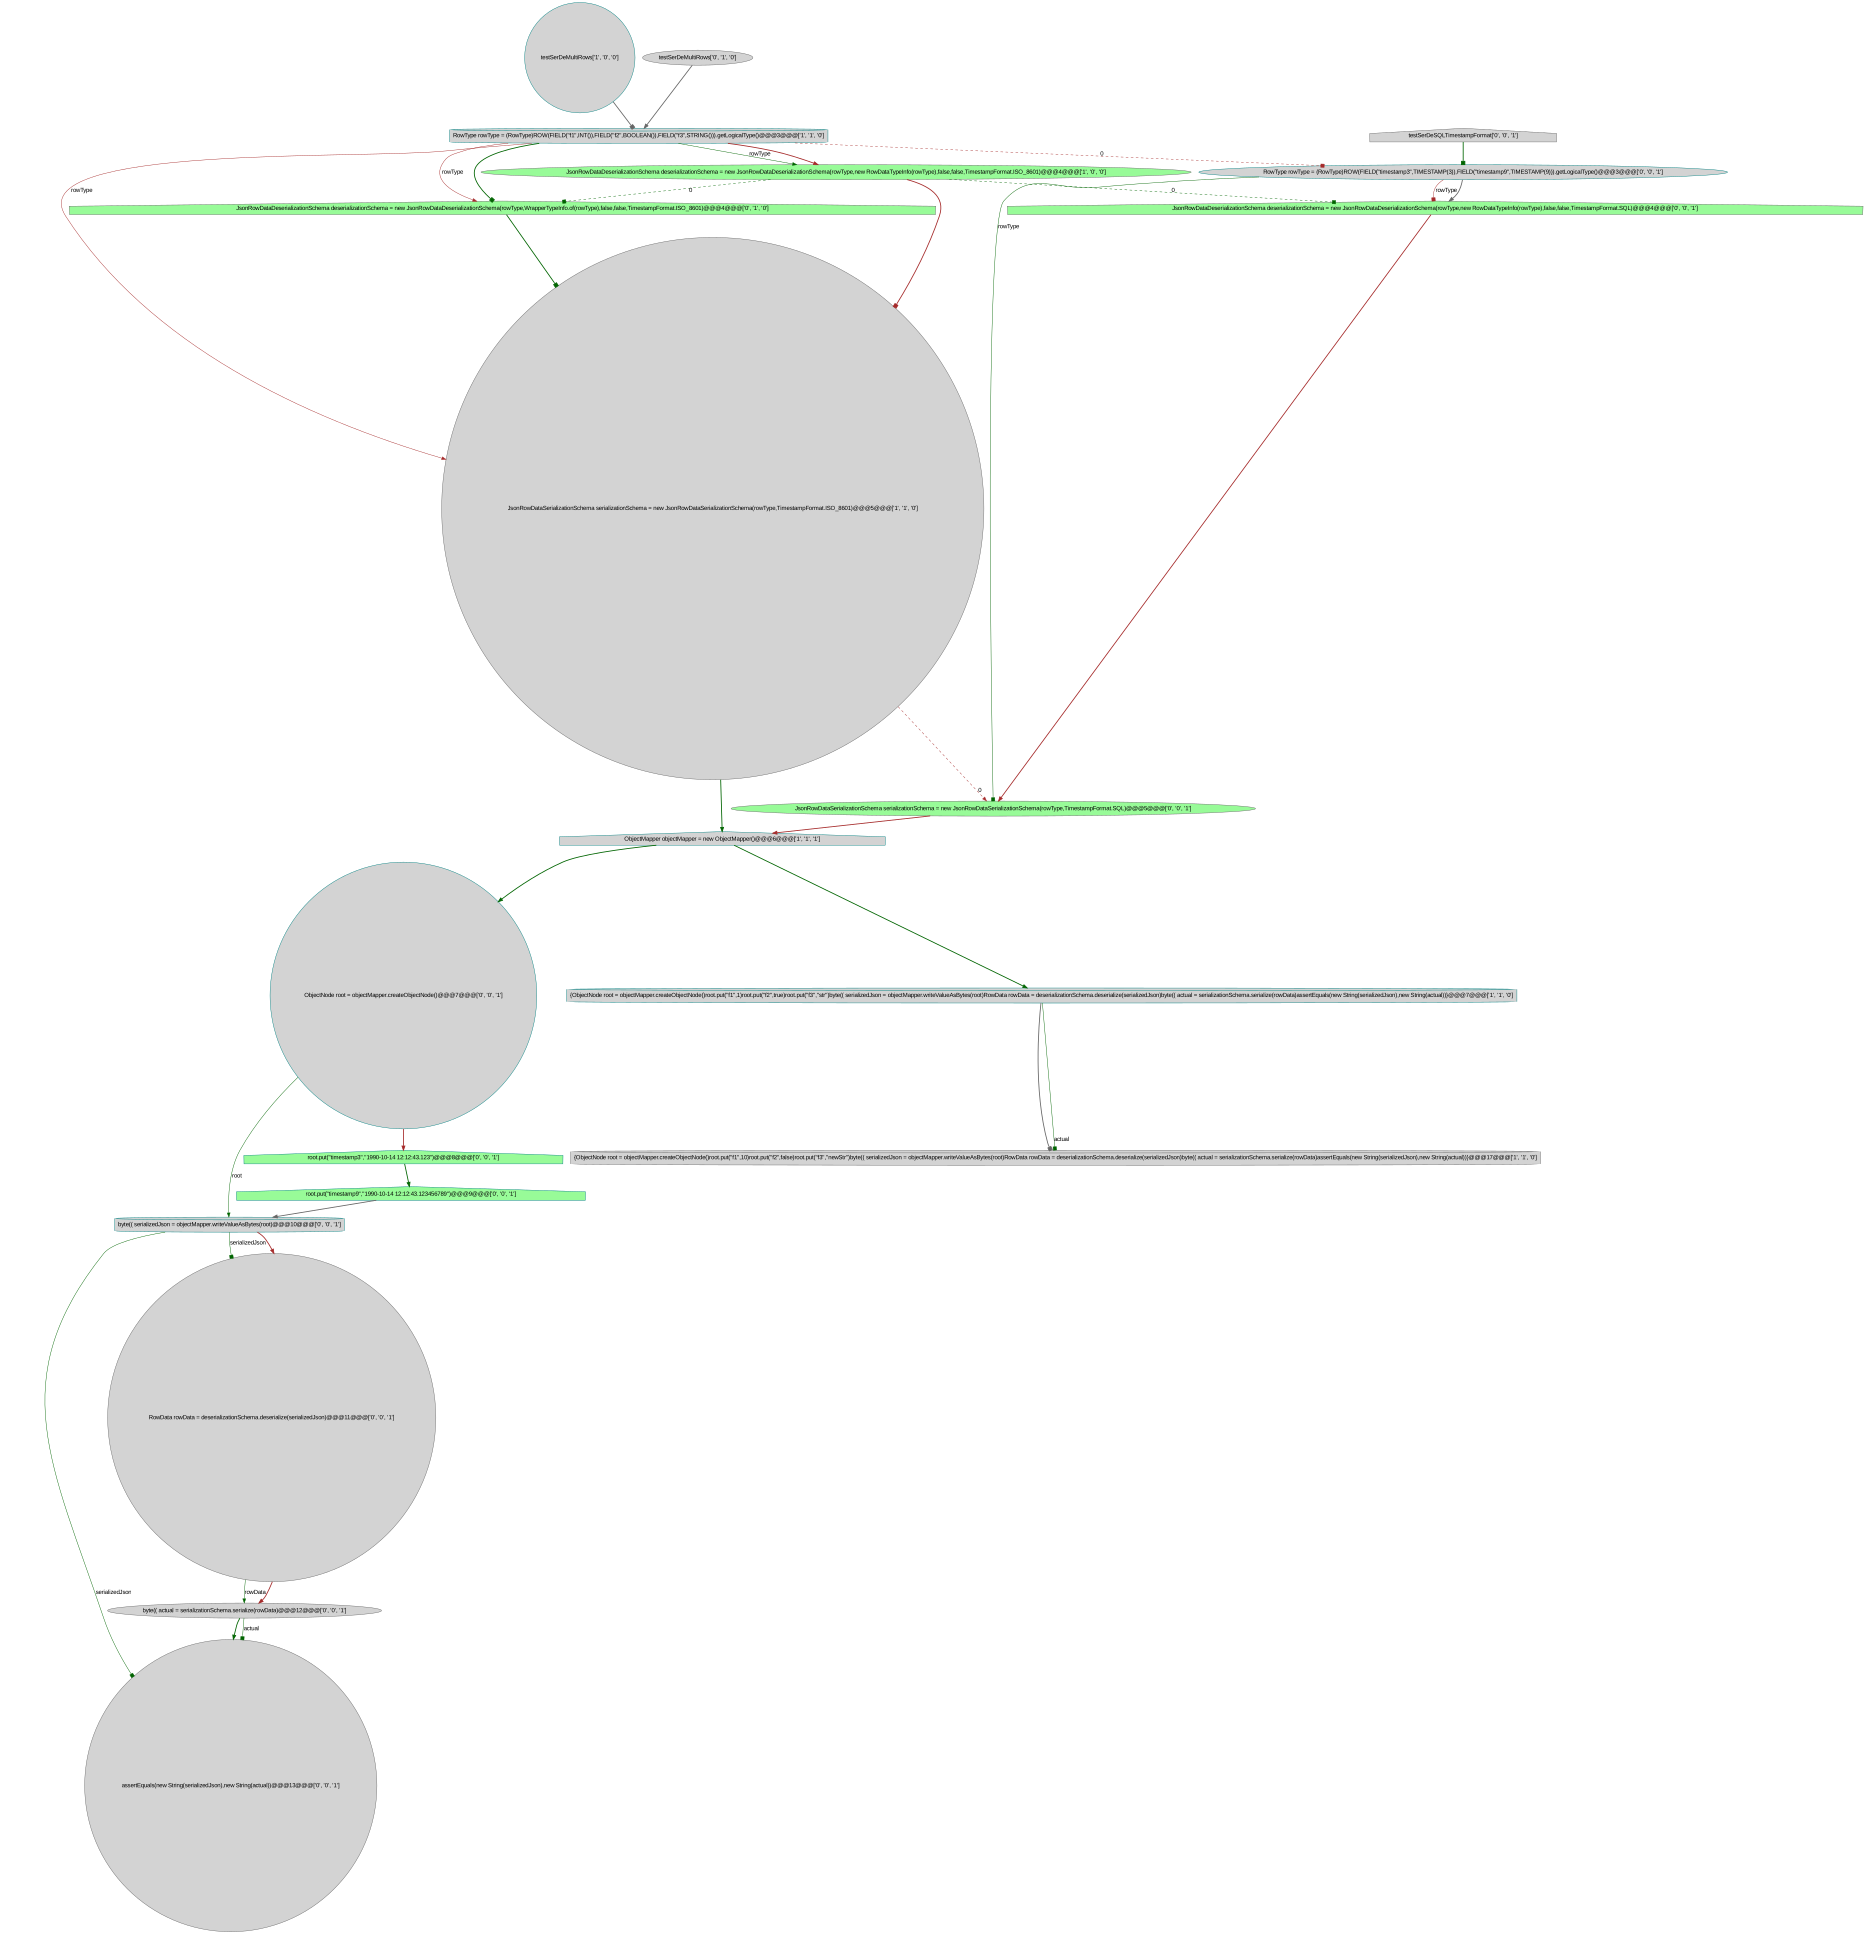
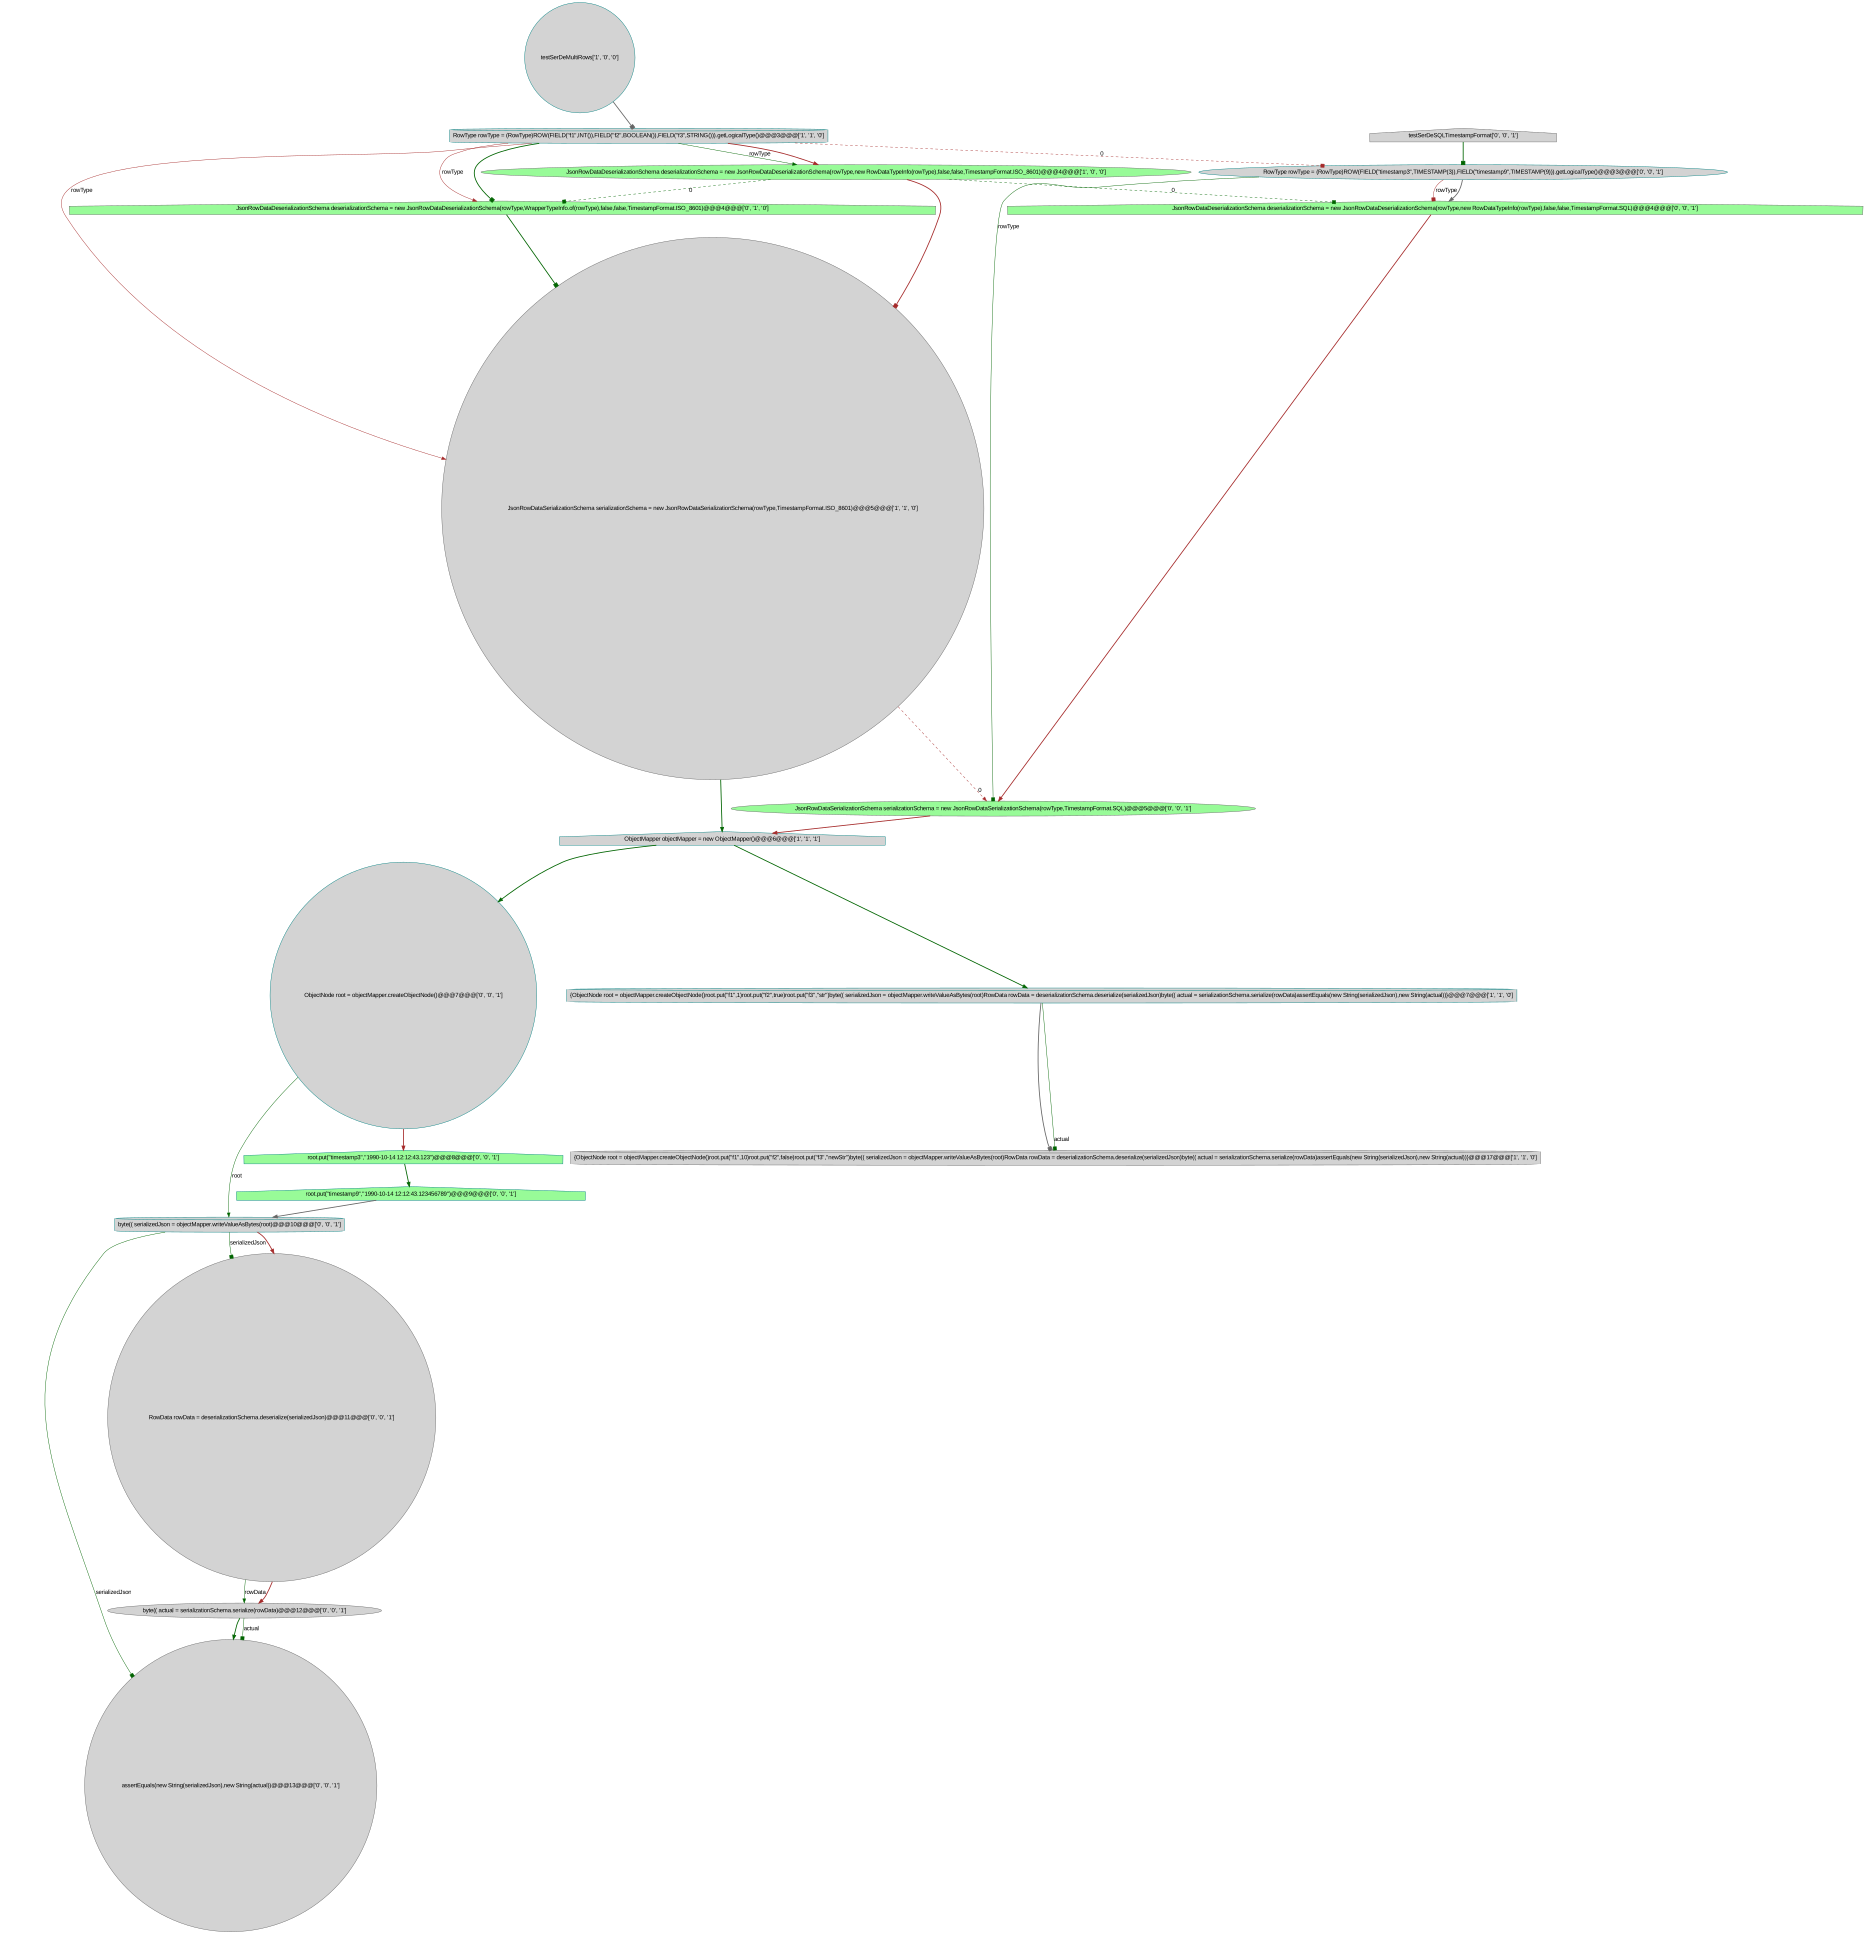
(698, 58) -> none
